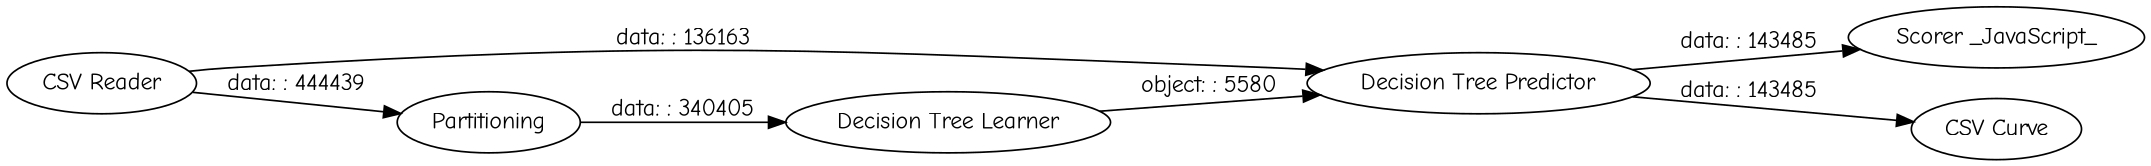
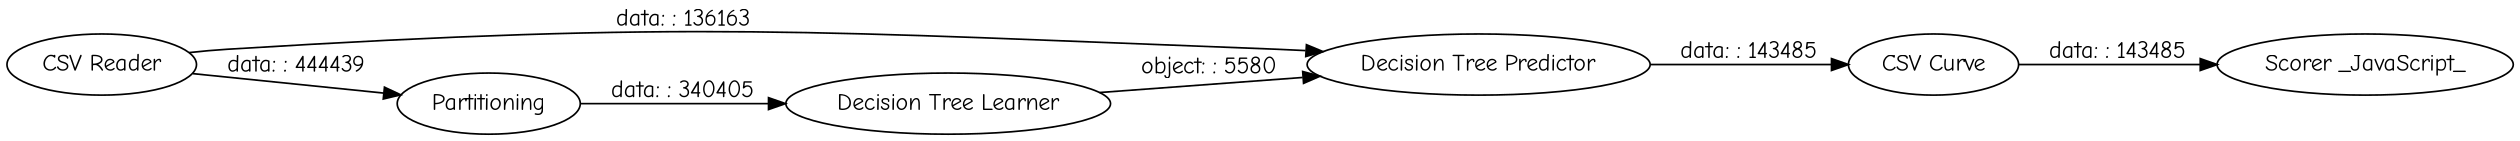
(1738, 60) -> (2109, 65)
